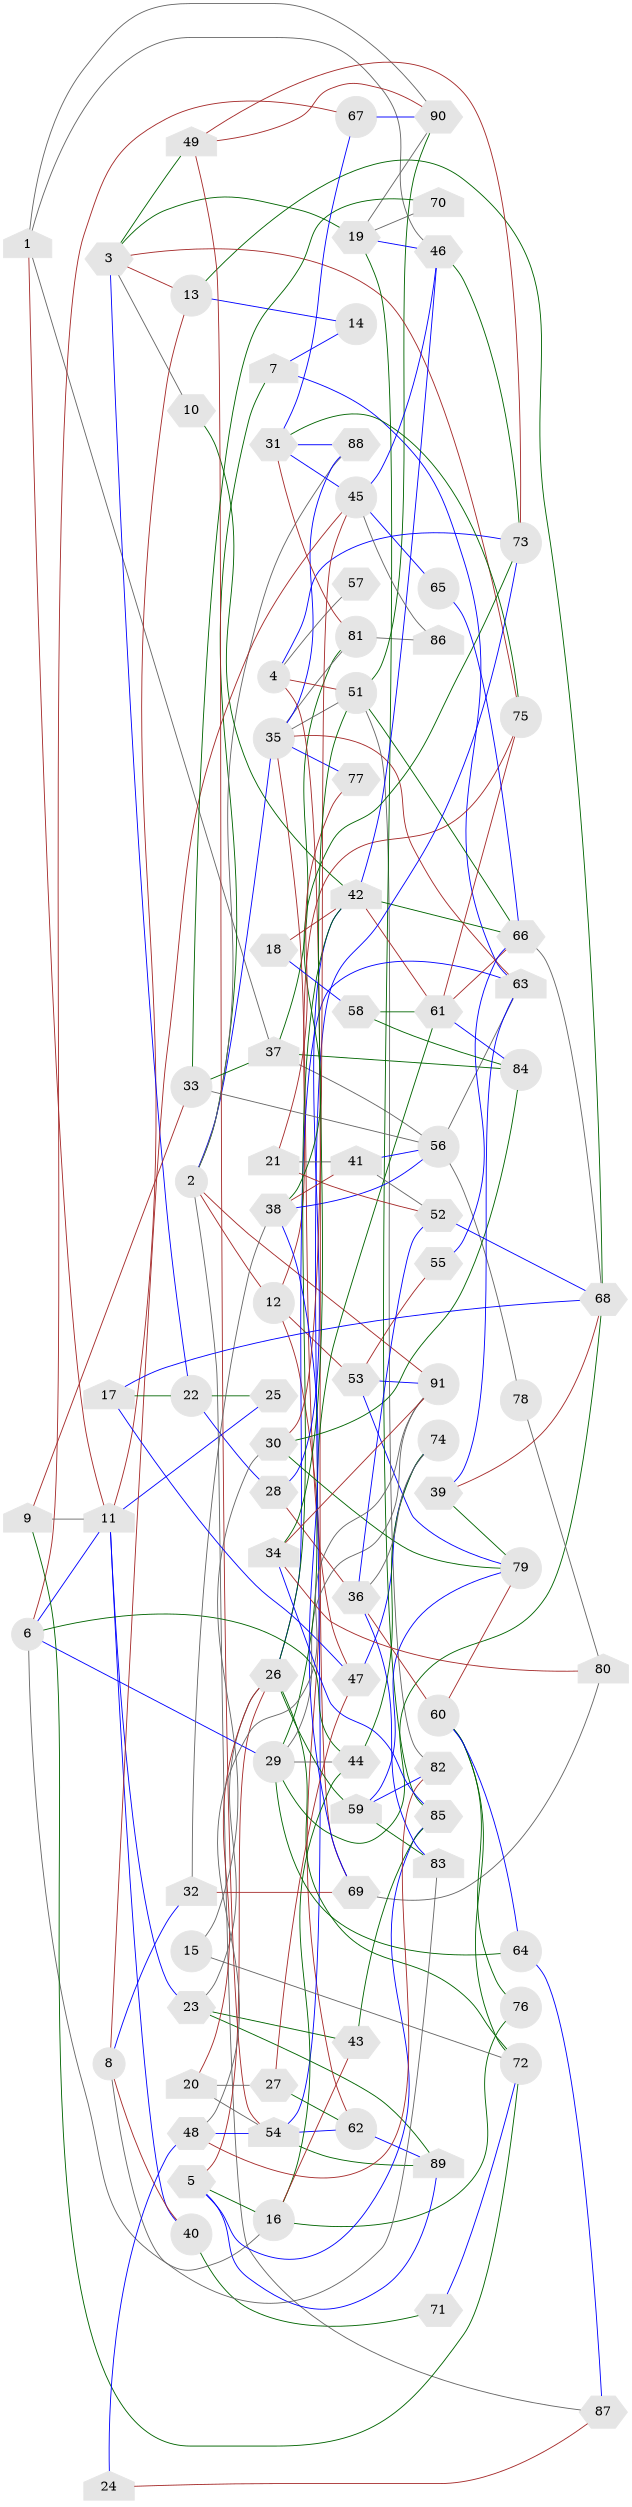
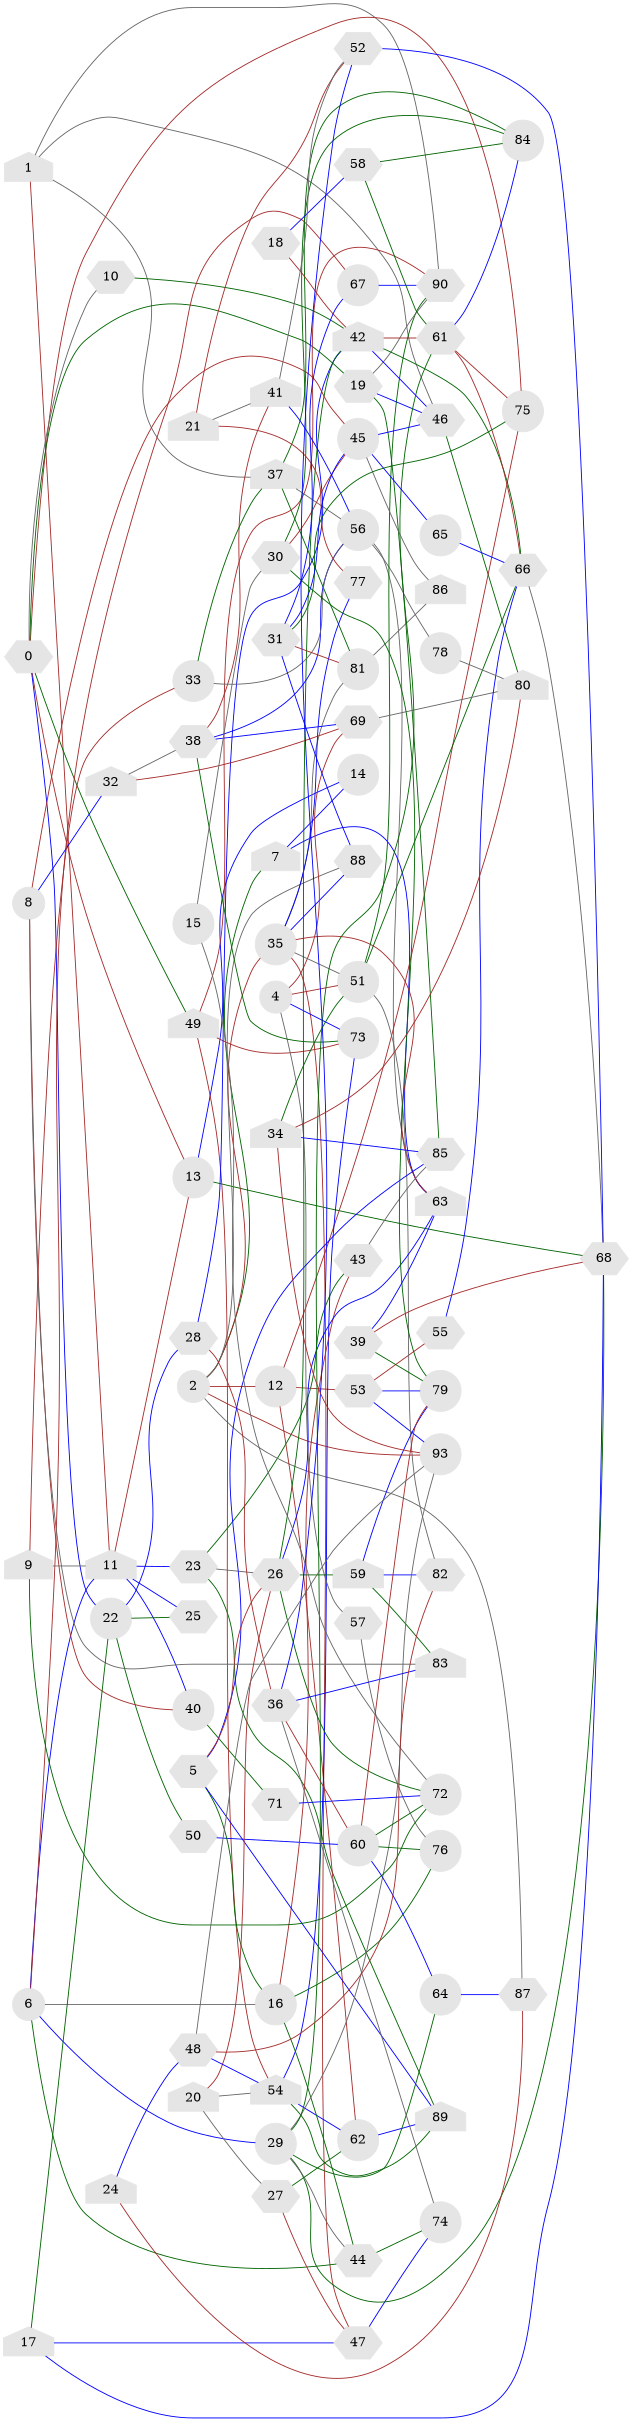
(439, 204) -> none
(109, 259) -> (29, 657)
(500, 390) -> (484, 560)
(241, 975) -> (242, 1201)
(439, 1384) -> (441, 1454)
none -> (383, 1742)
none -> (193, 1837)
(380, 1923) -> (394, 1206)
